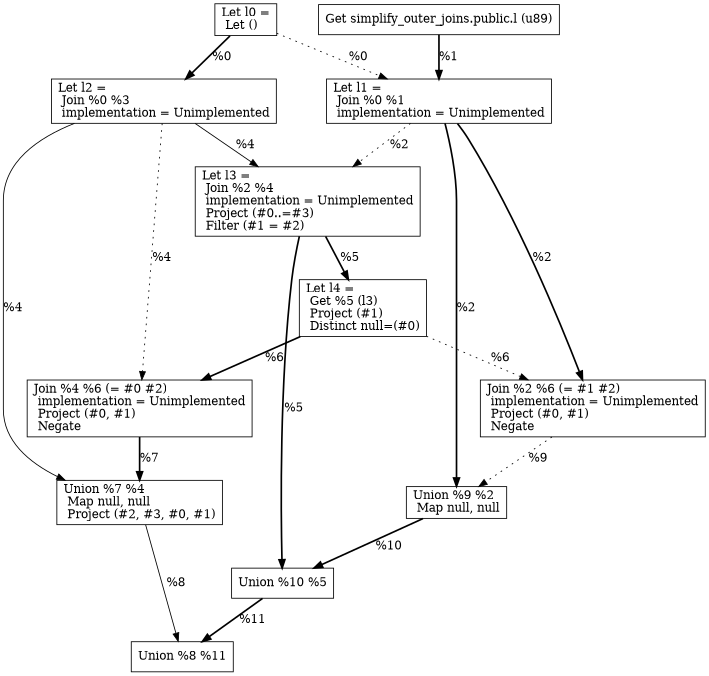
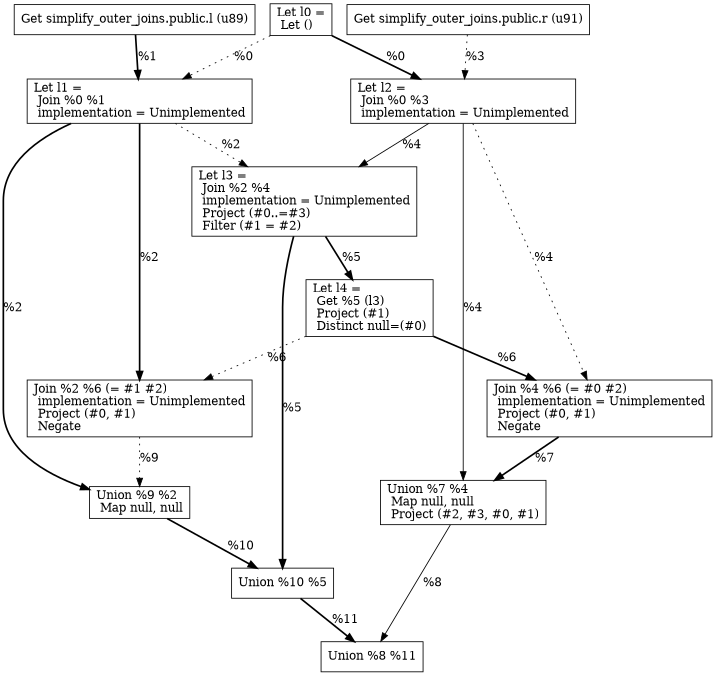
none -> (468, 20)
